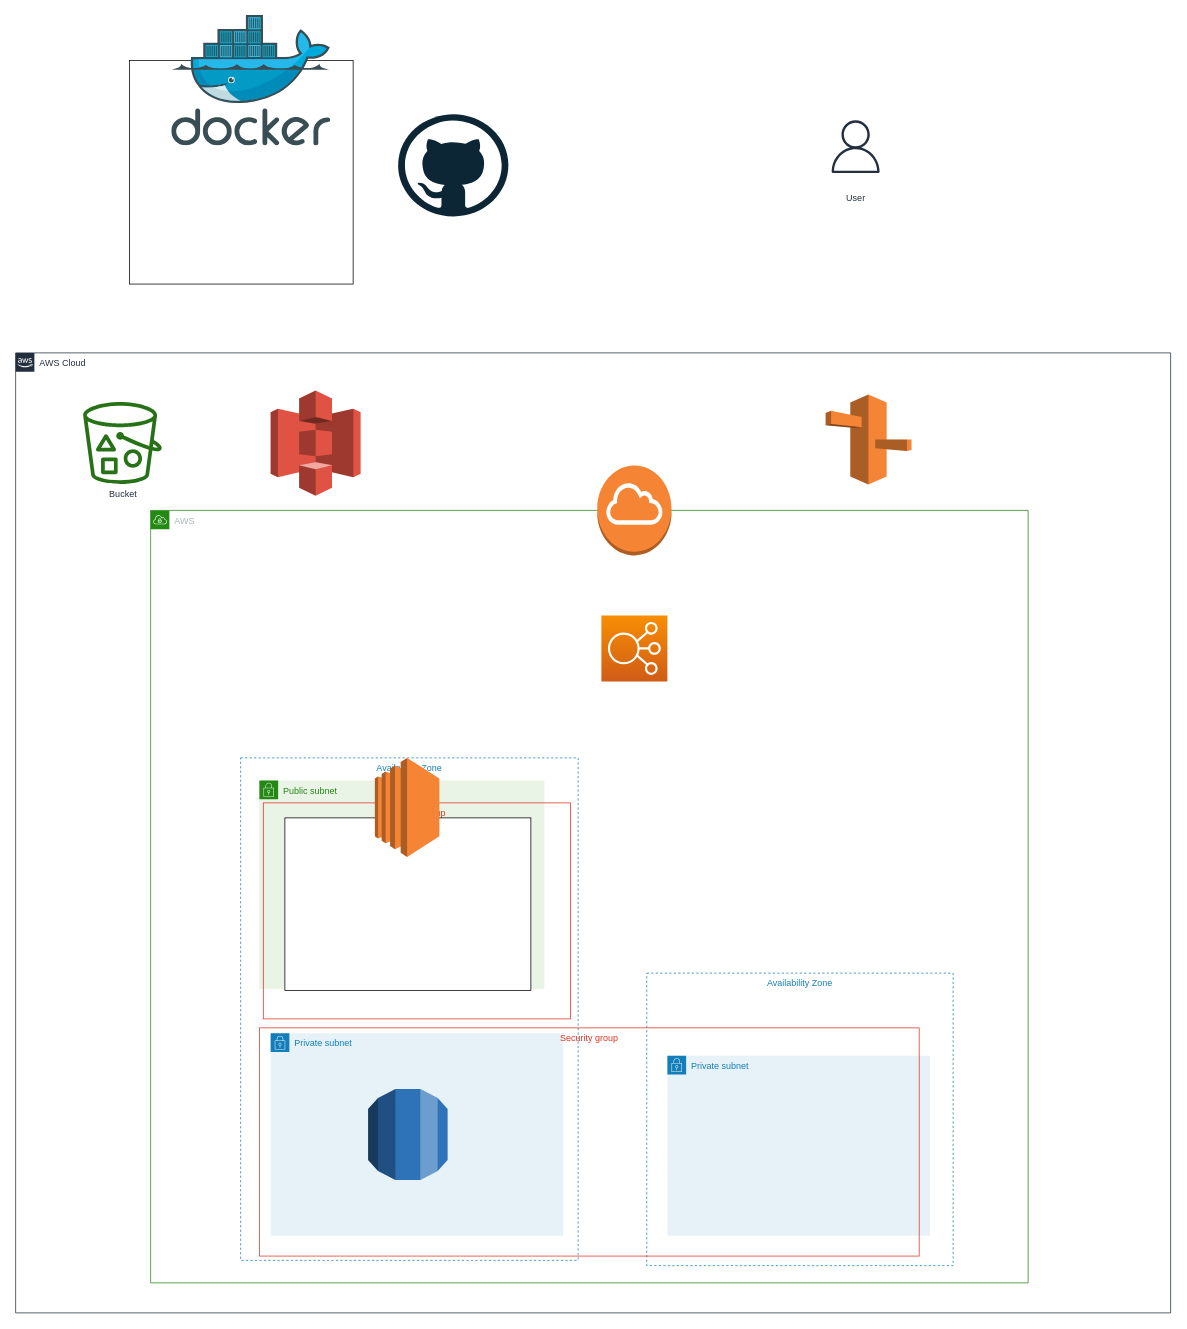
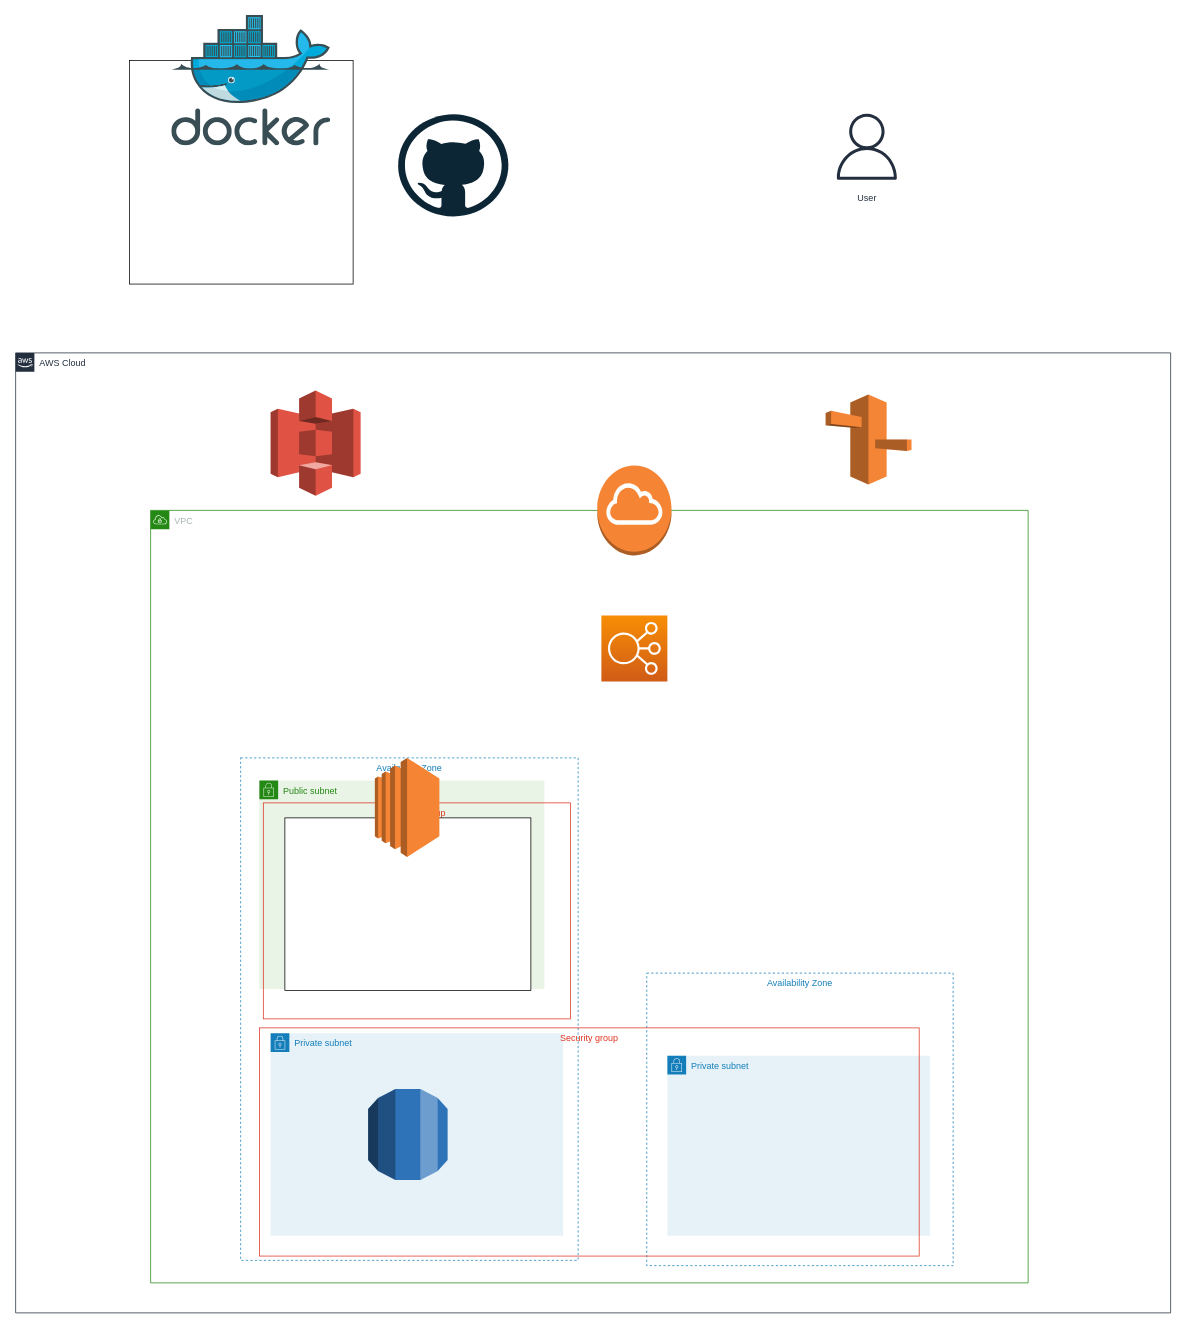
(855, 147) -> (867, 147)
(122, 443) -> none
(182, 521) -> (182, 521)
